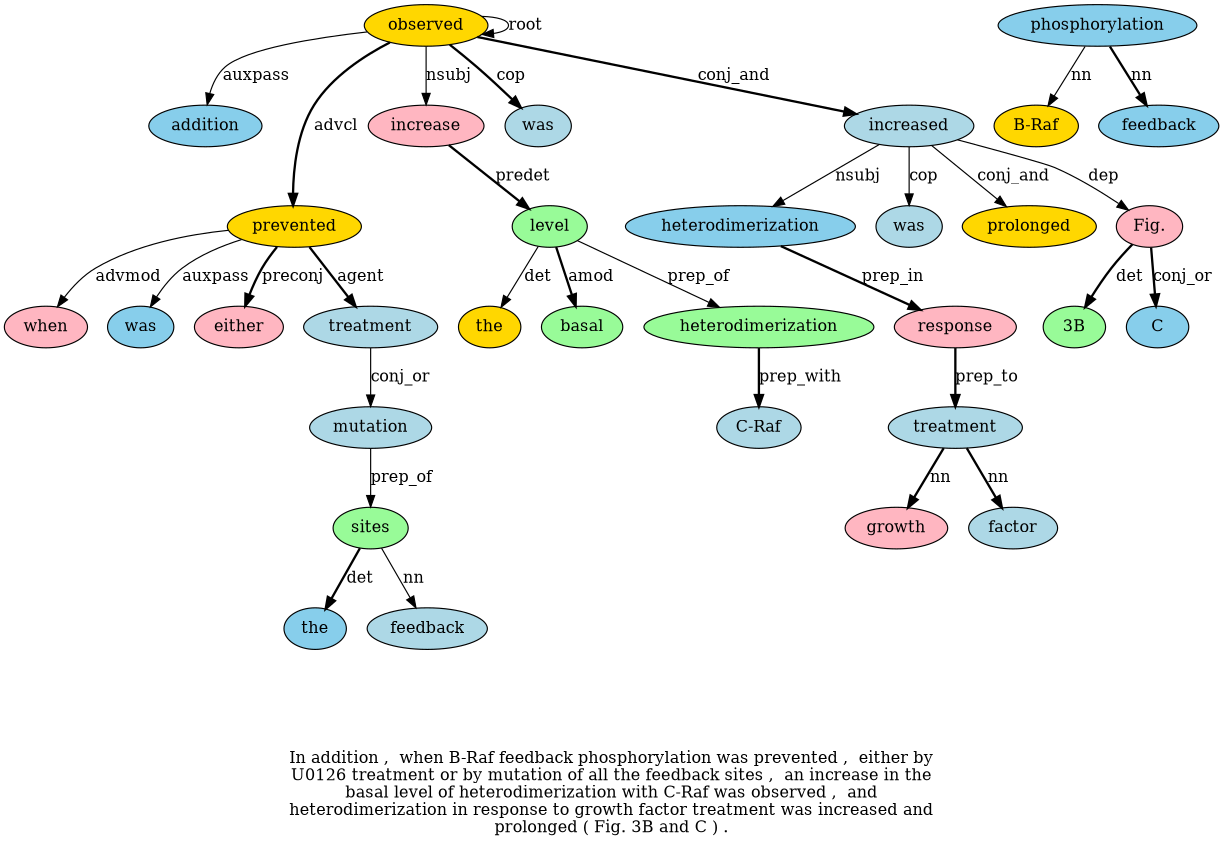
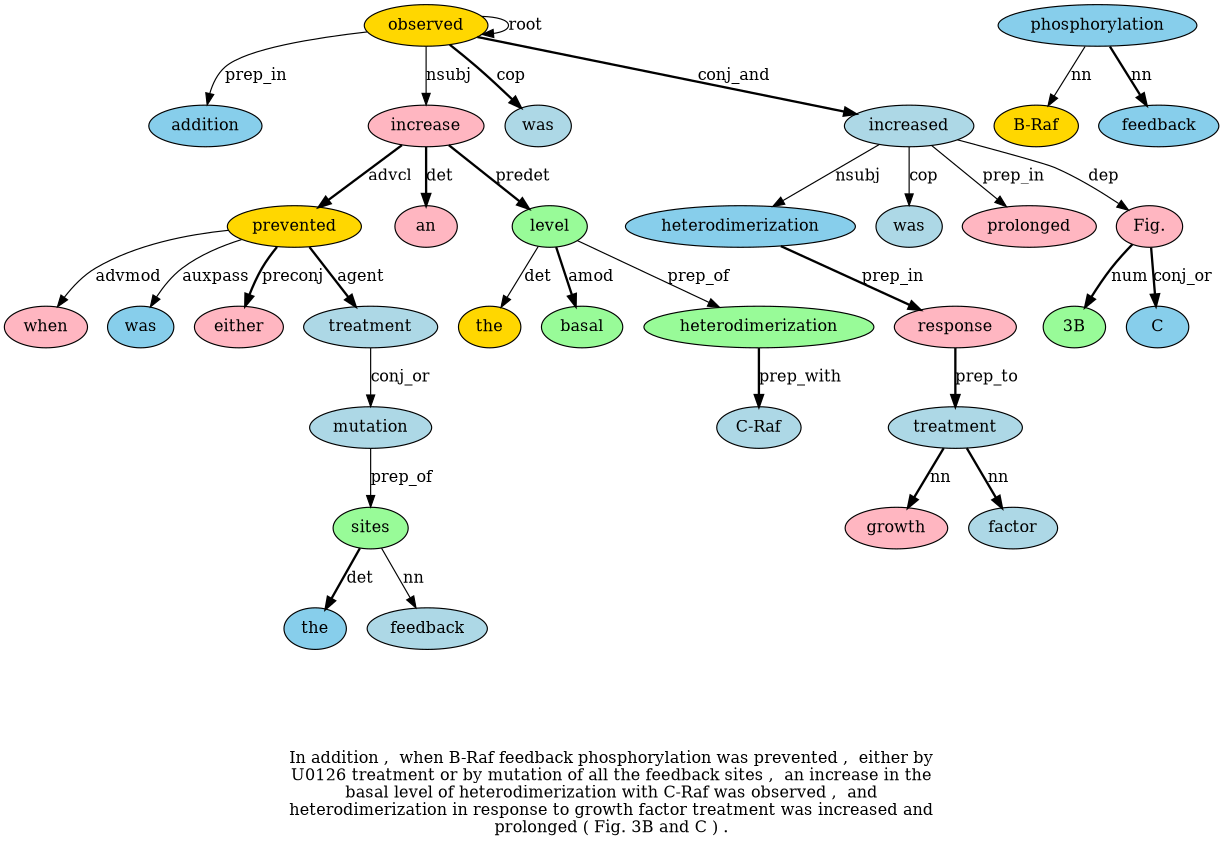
(256, 76) -> (256, 76)
(316, 102) -> (365, 173)
(1014, 176) -> (1014, 176)
none -> (426, 226)
(1029, 226) -> (1029, 226)
(1130, 277) -> (1130, 277)
